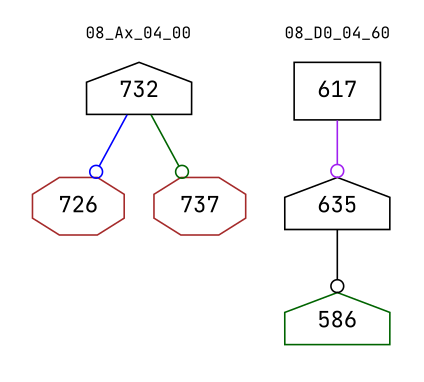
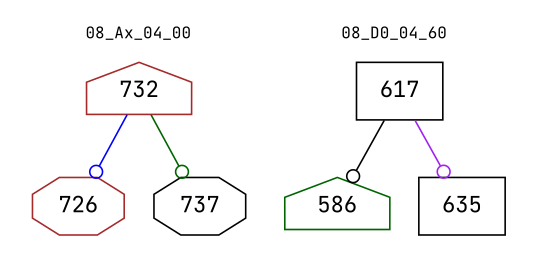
(139, 91) -> (139, 91)
(200, 206) -> (200, 206)
(337, 206) -> (462, 206)
(337, 255) -> (370, 145)
